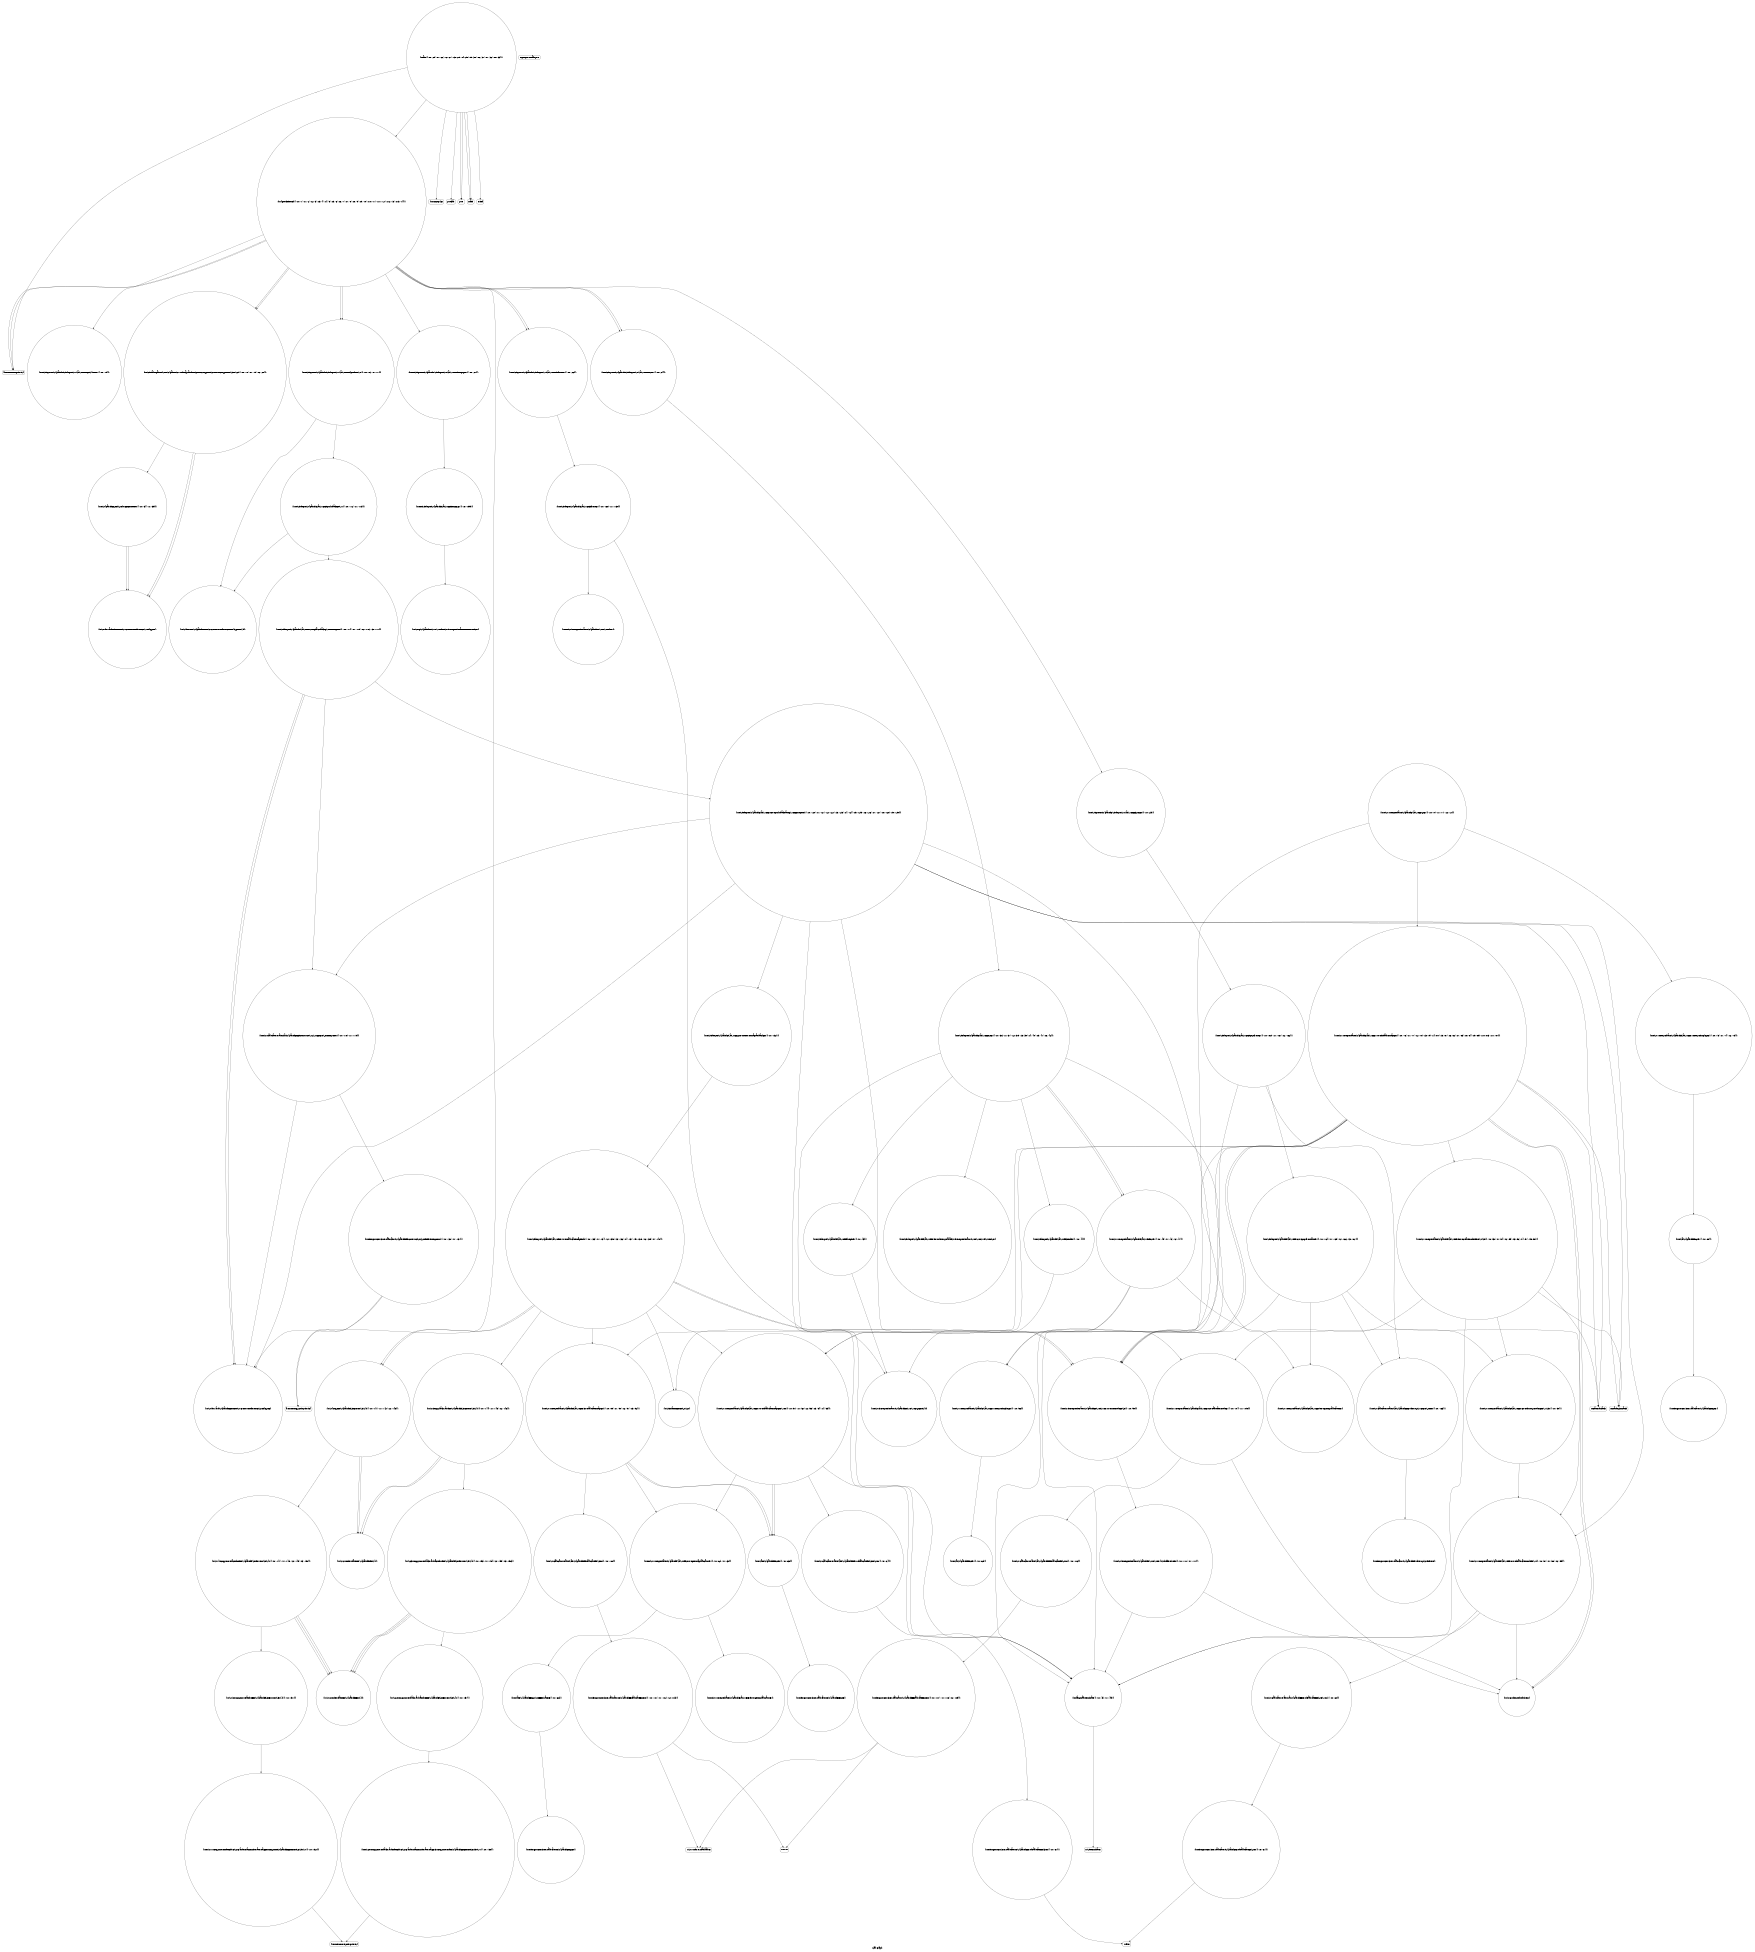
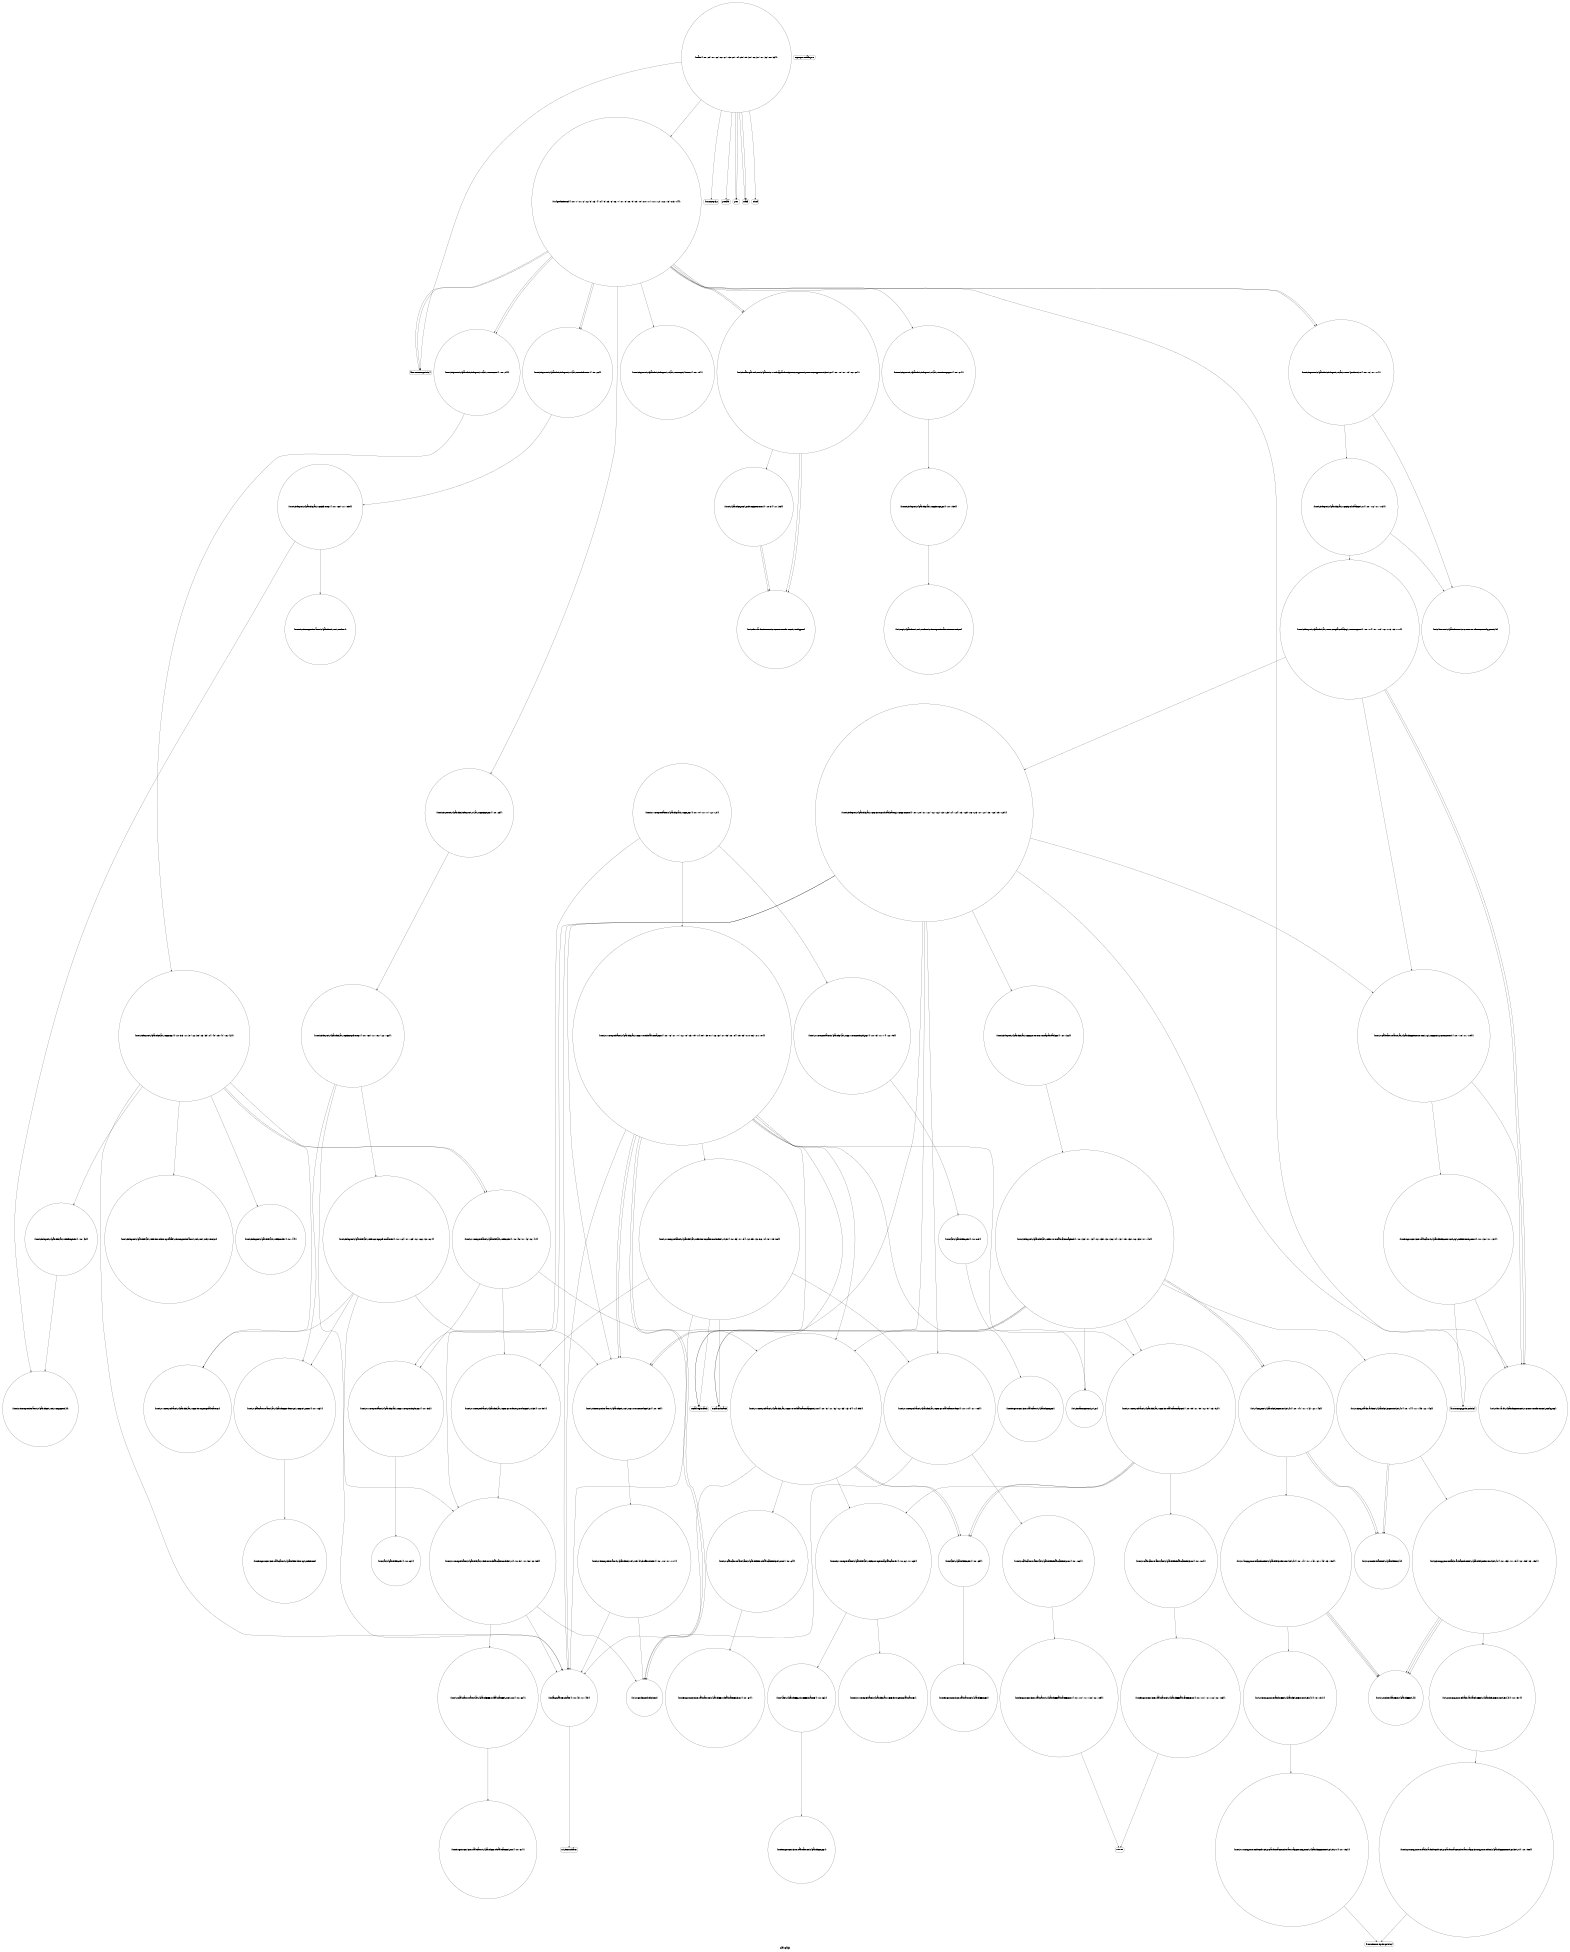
(1018, 1330) -> none
(699, 1850) -> none
(1127, 1944) -> none
